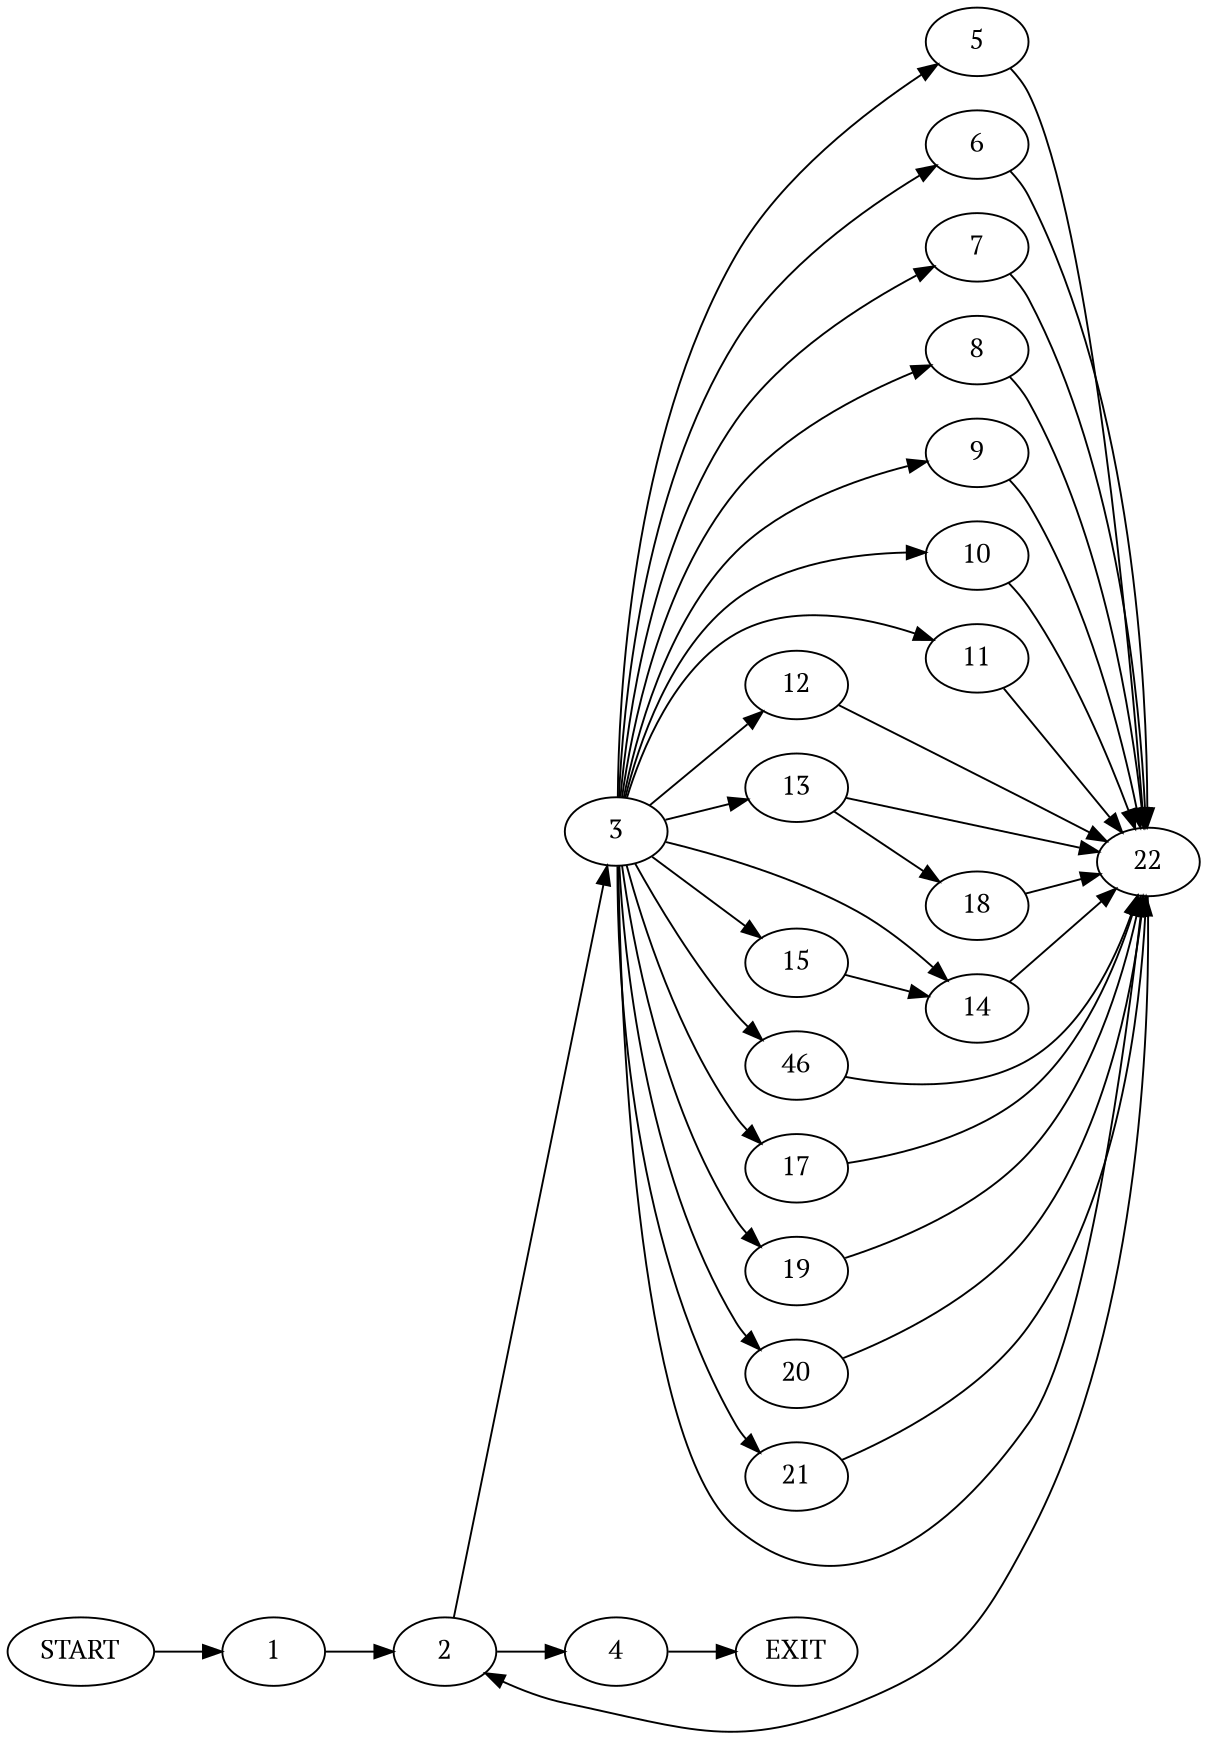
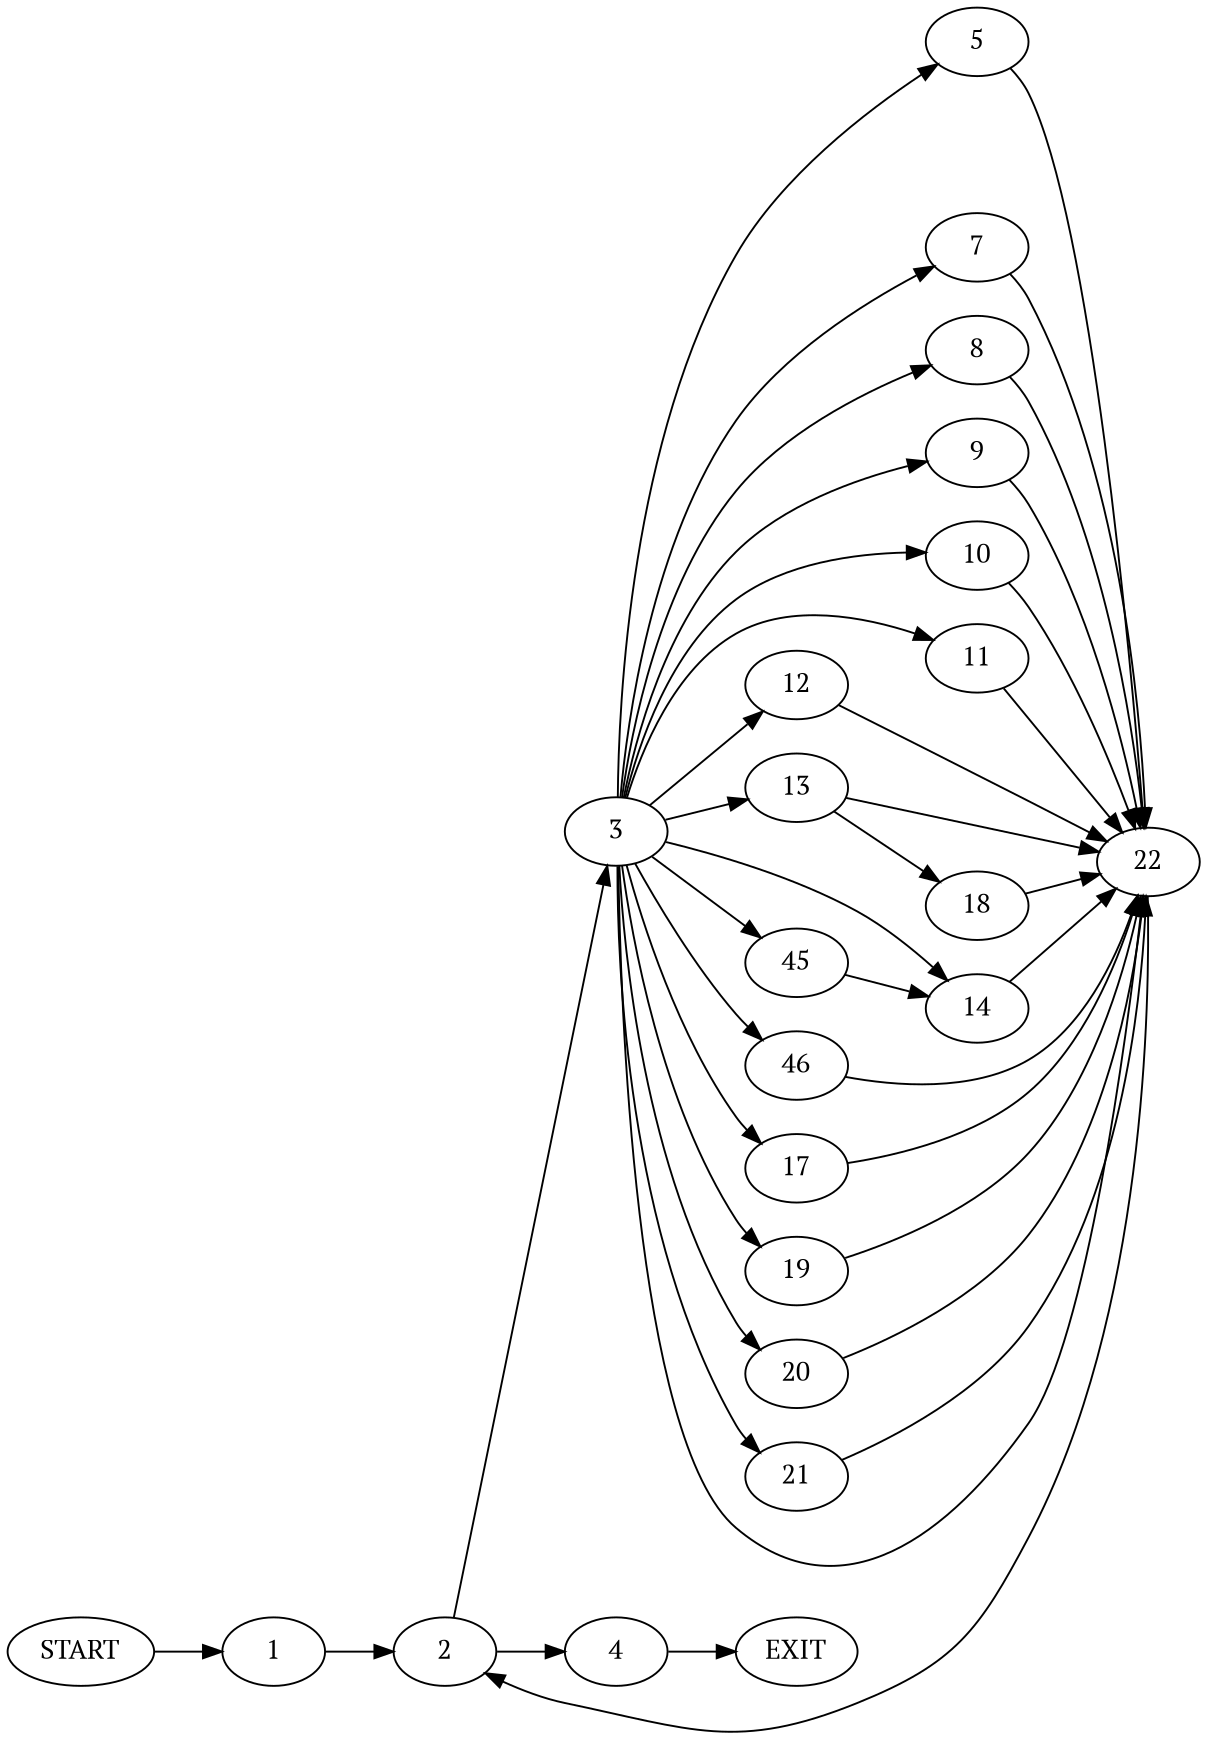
(977, 145) -> none
(797, 963) -> (797, 963)
